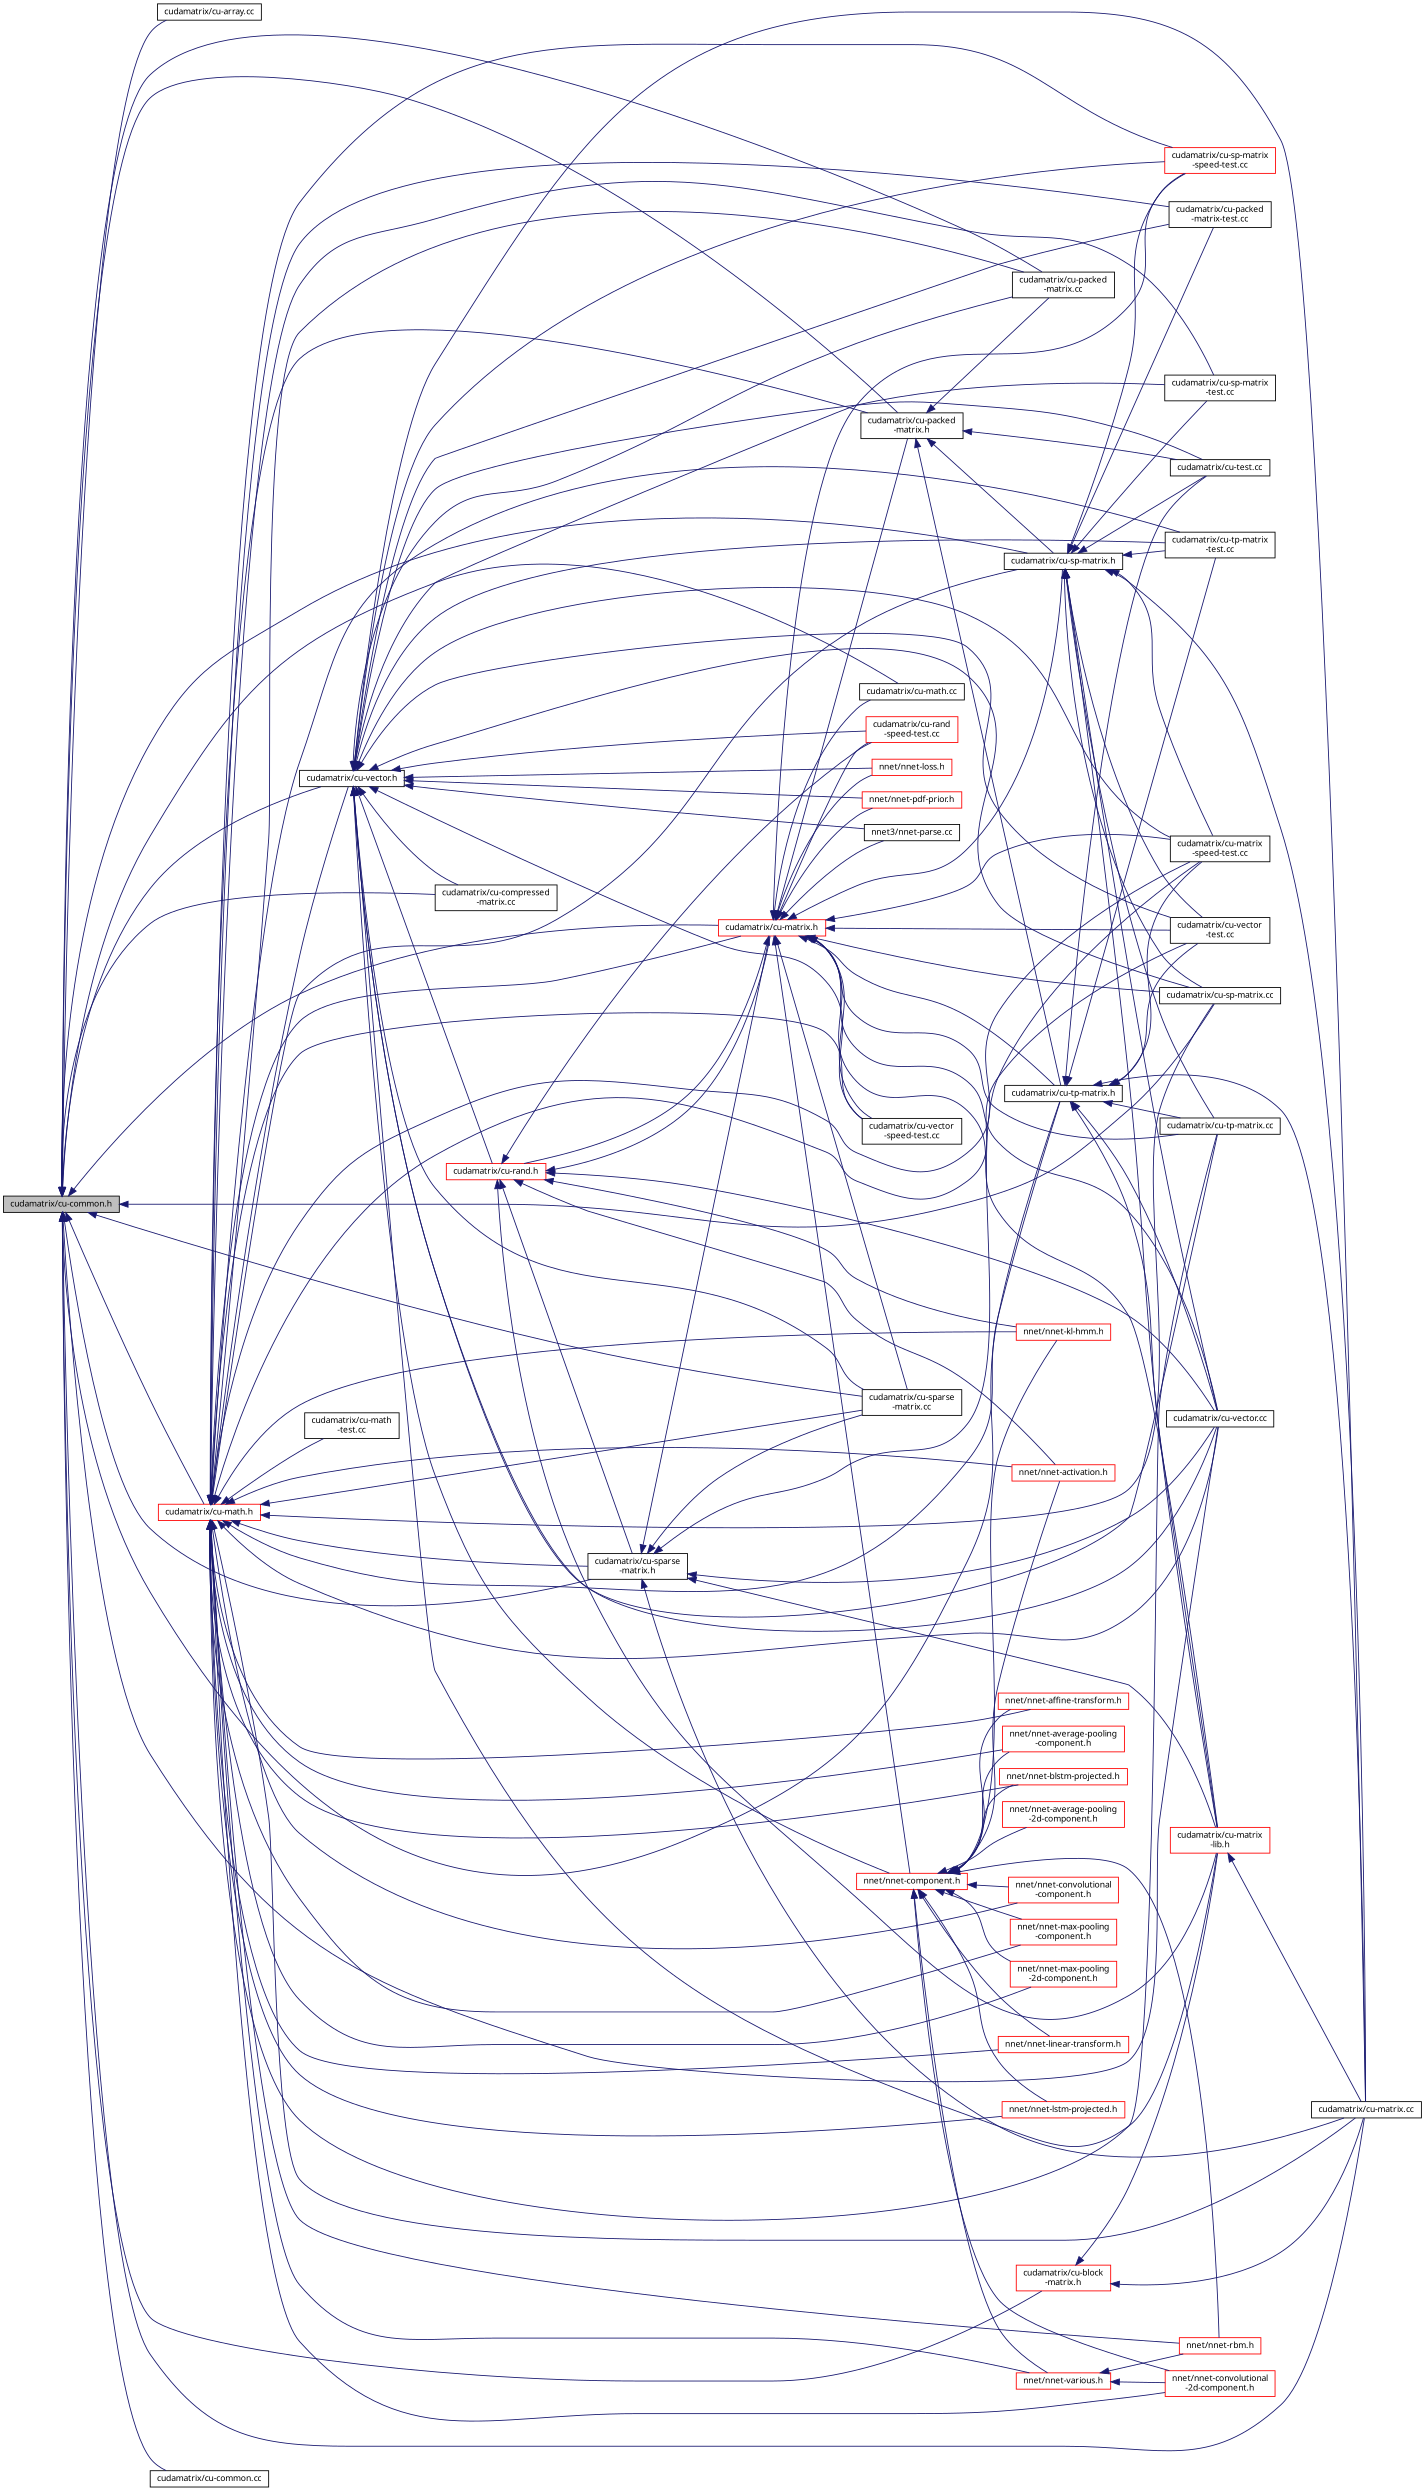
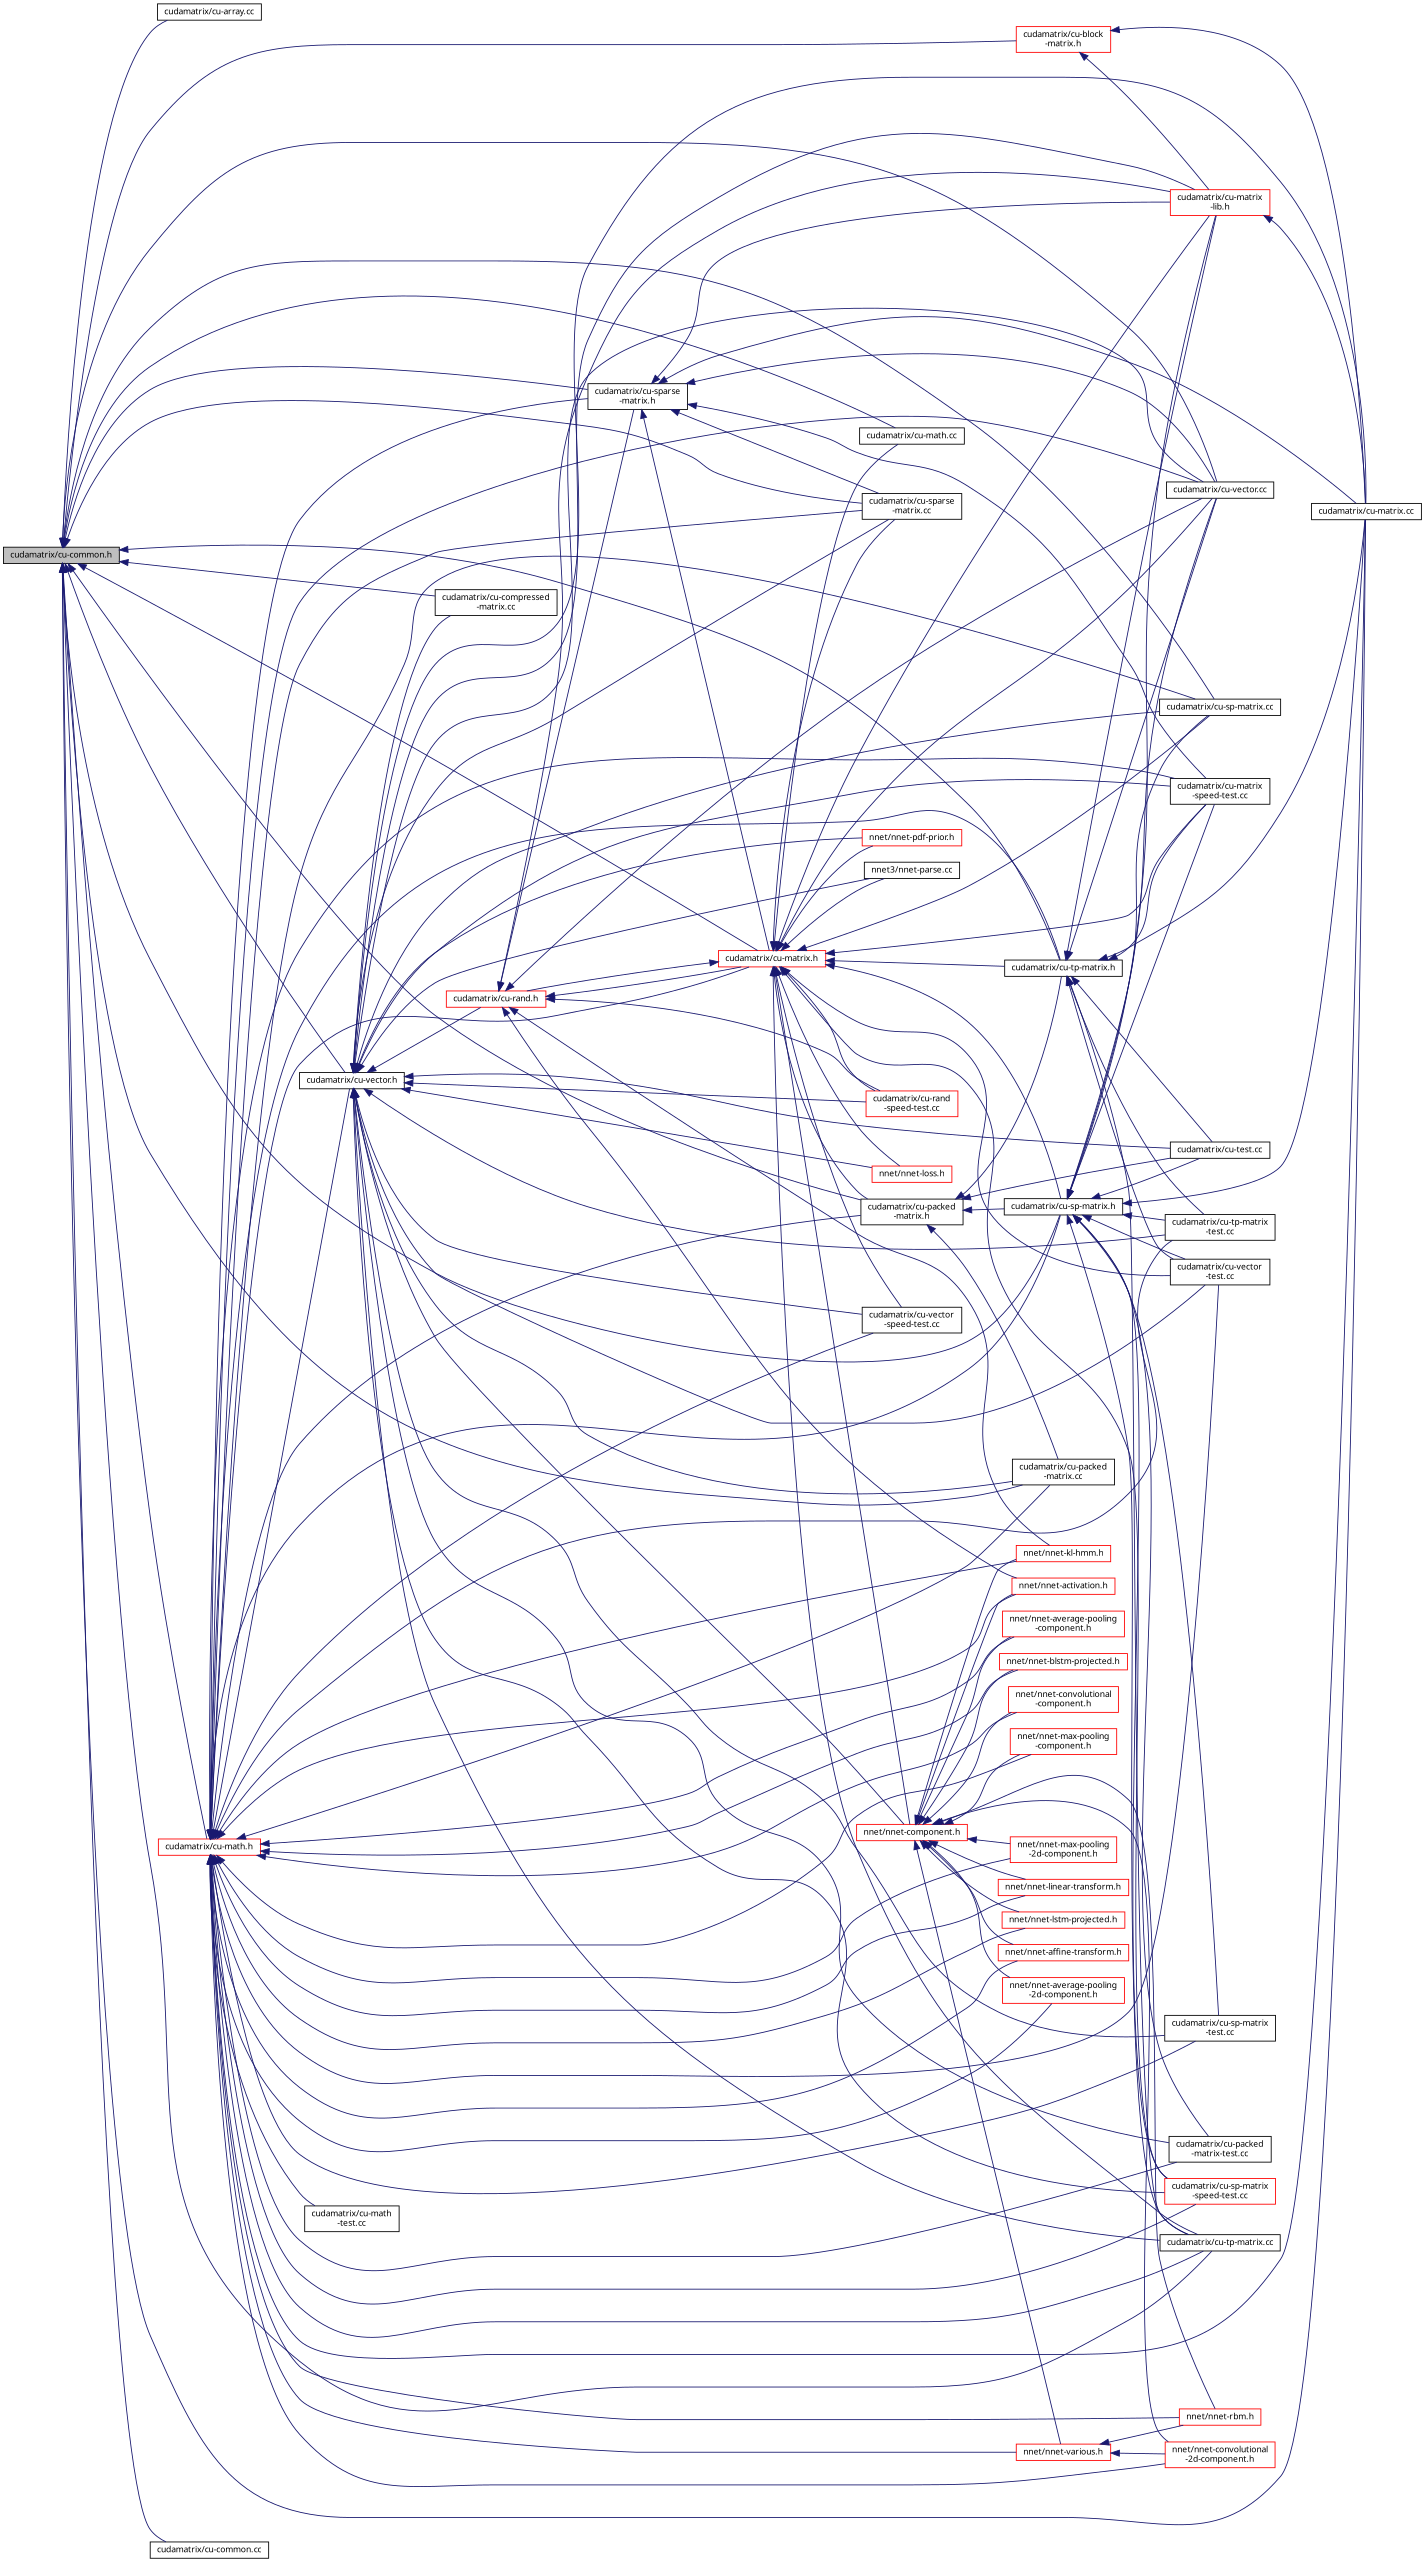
none -> (163, 1968)
none -> (551, 2141)
